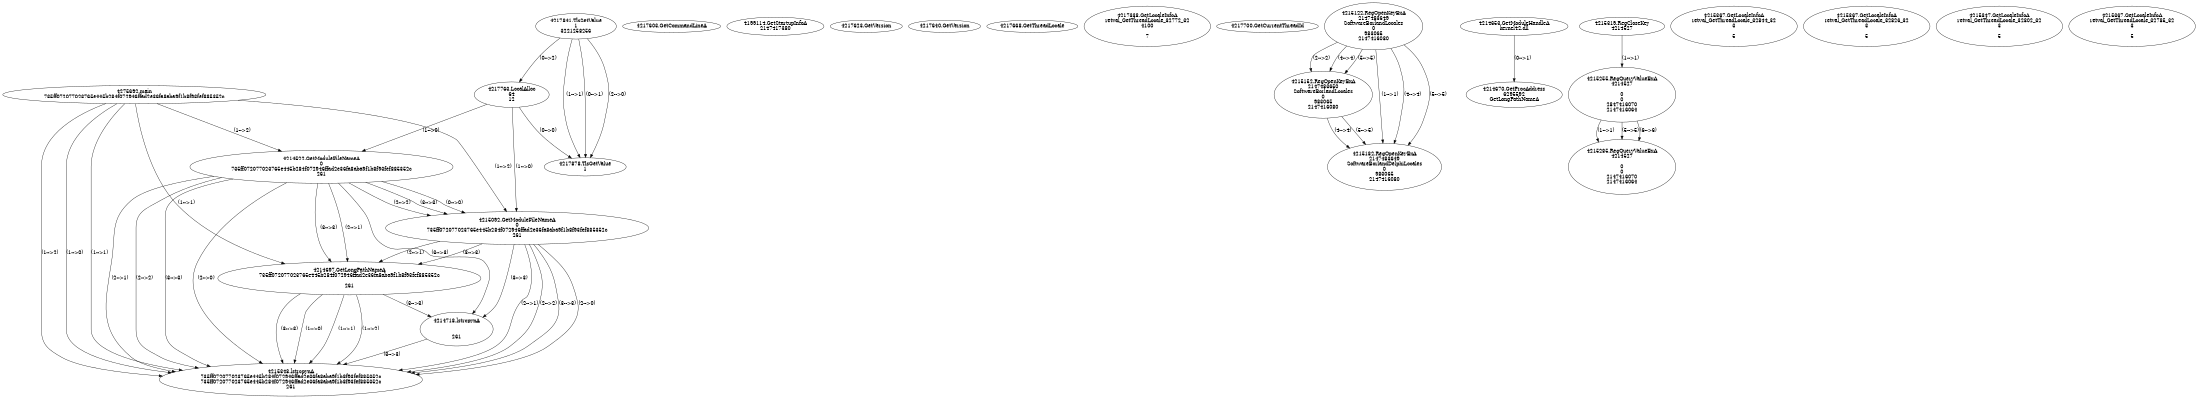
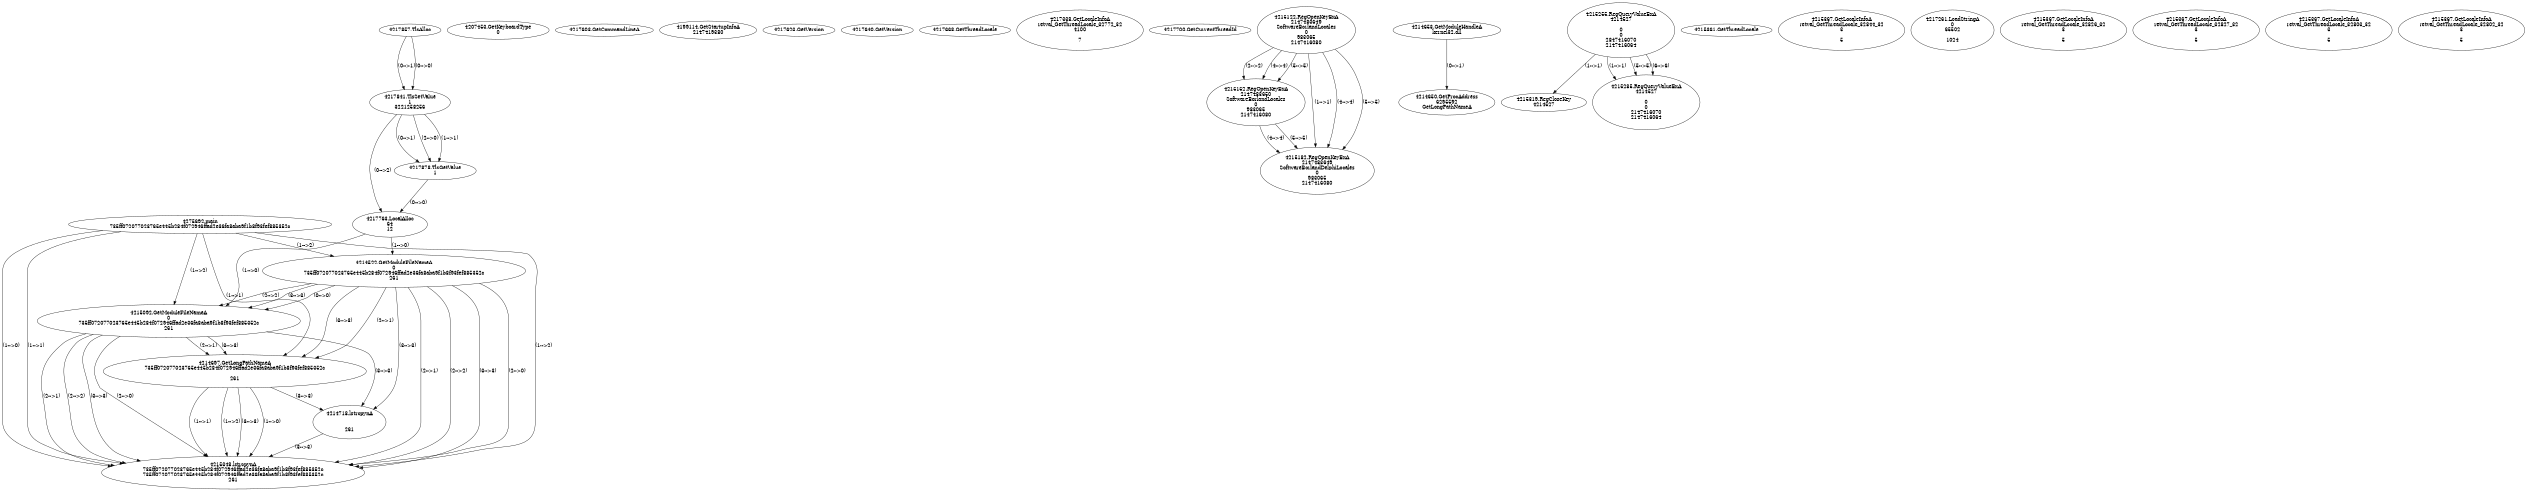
(775, 26) -> (708, 30)
(1514, 26) -> (1447, 30)
(1999, 26) -> (2462, 30)
(2132, 26) -> none
none -> (410, 30)
none -> (498, 30)
none -> (1727, 30)
none -> (1953, 30)
none -> (2196, 30)
none -> (2329, 30)
(1622, 50) -> (1576, 73)
(1514, 95) -> (1447, 102)
(541, 135) -> (415, 195)
